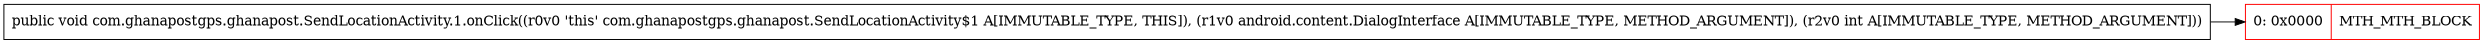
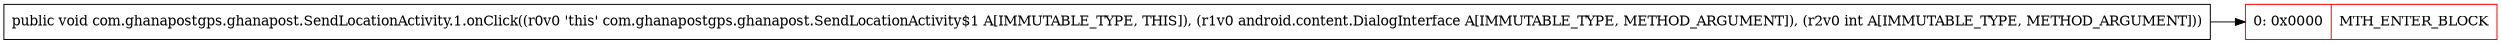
(2405, 21) -> (2414, 21)
